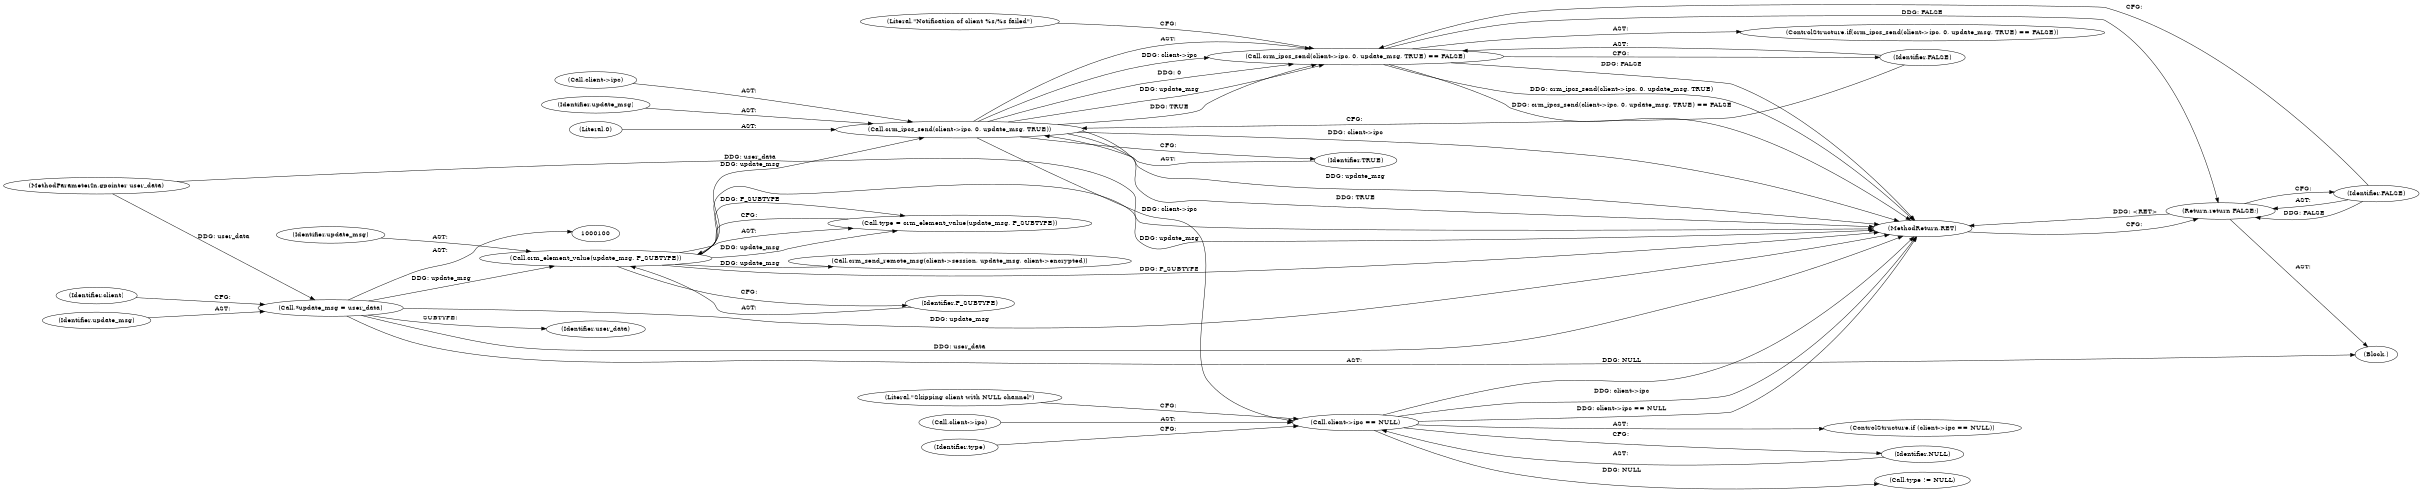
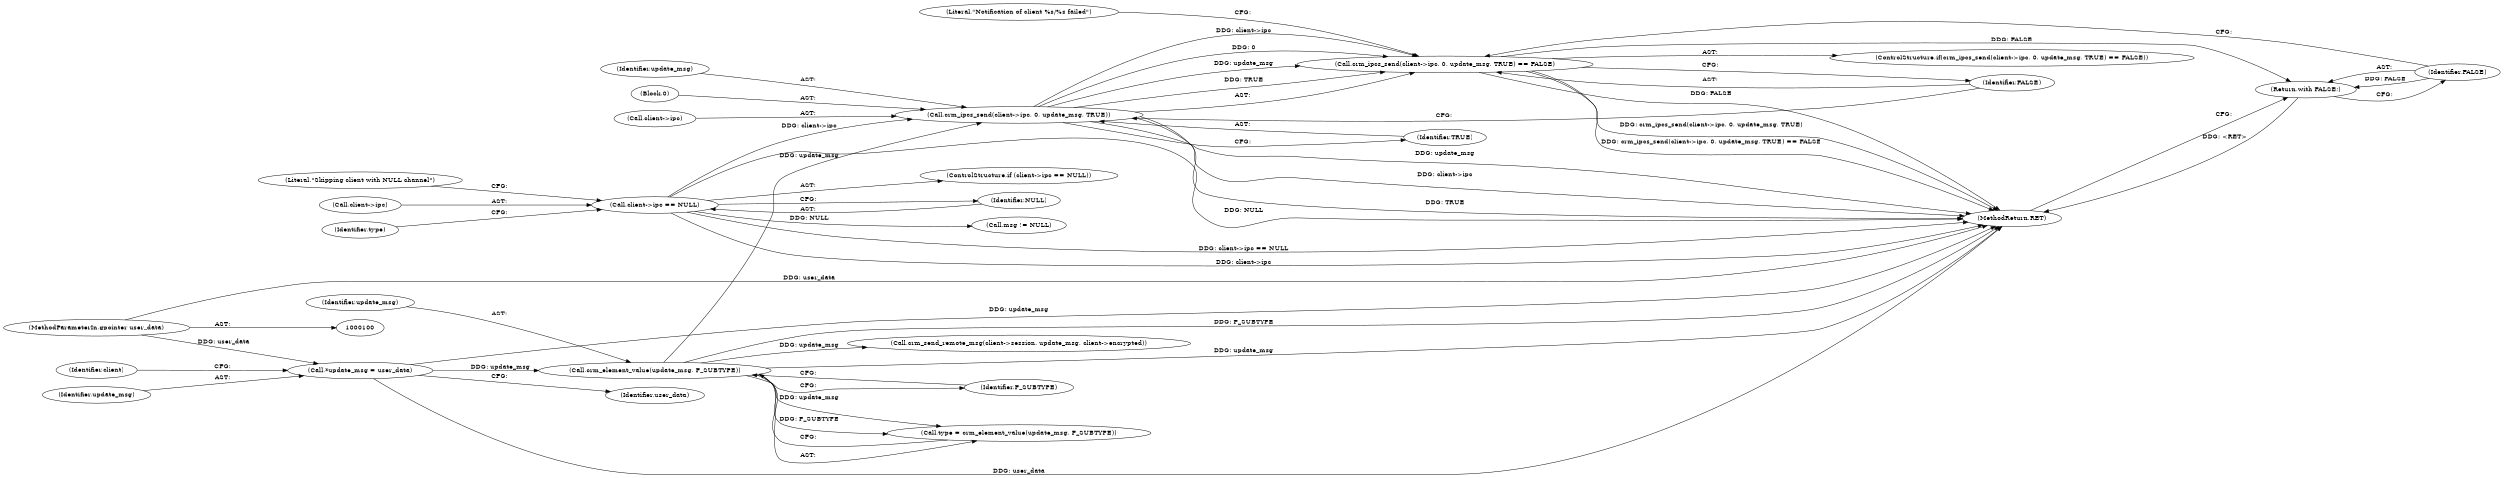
(596, 130) -> (655, 94)
(2221, 211) -> (2306, 90)
(1198, 233) -> (782, 142)
(458, 260) -> (261, 328)
(750, 308) -> (809, 373)
(441, 318) -> (501, 376)
(2376, 354) -> none
(1922, 480) -> (1019, 225)
